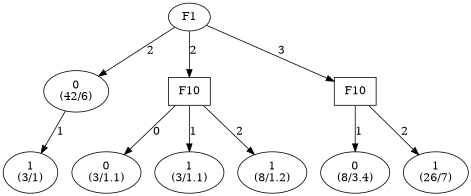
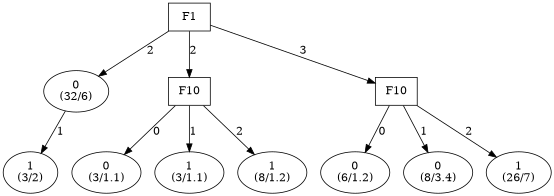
(189, 17) -> (189, 17)
(76, 91) -> (76, 91)
(31, 173) -> (31, 173)
none -> (355, 173)
